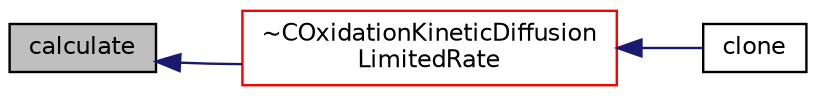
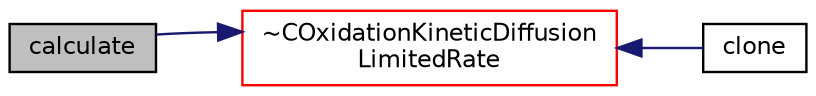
(211, 64) -> (187, 33)
